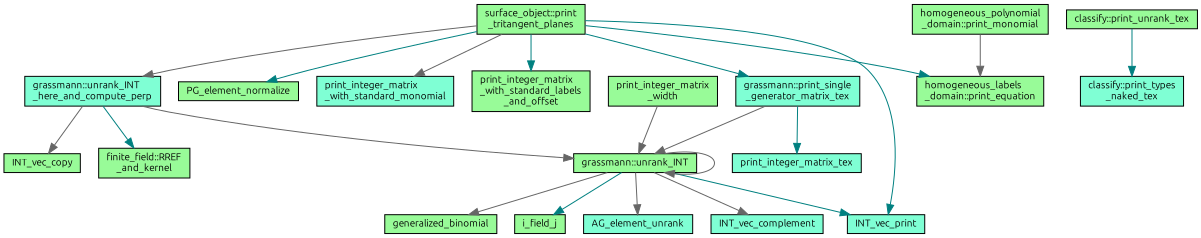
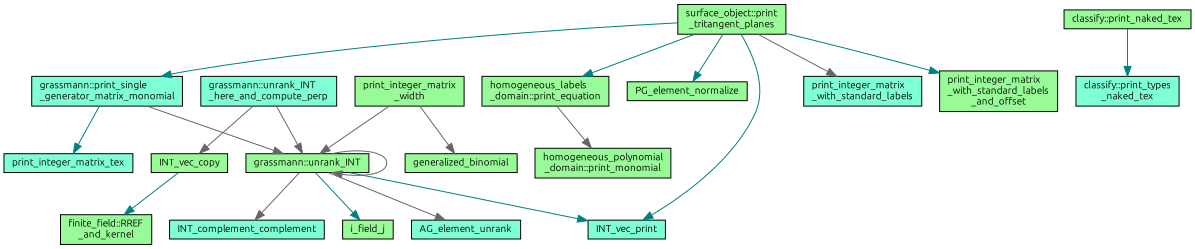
(1132, 19) -> (1128, 19)
(314, 46) -> none
(980, 50) -> (571, 123)
(385, 91) -> (863, 91)
(798, 91) -> (107, 91)
(115, 123) -> (155, 191)
(543, 192) -> (434, 126)
(767, 224) -> (247, 230)
